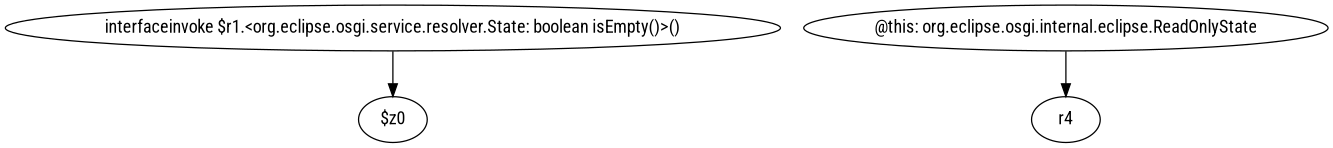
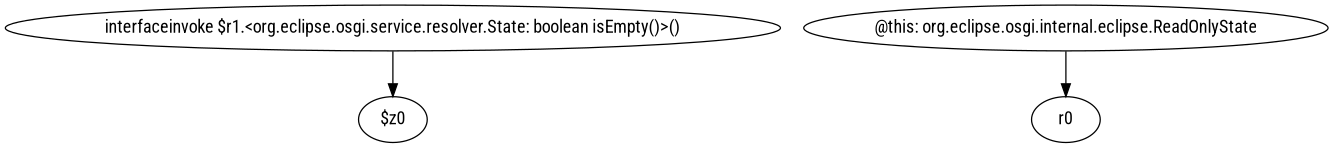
(1066, 120) -> (1066, 120)
